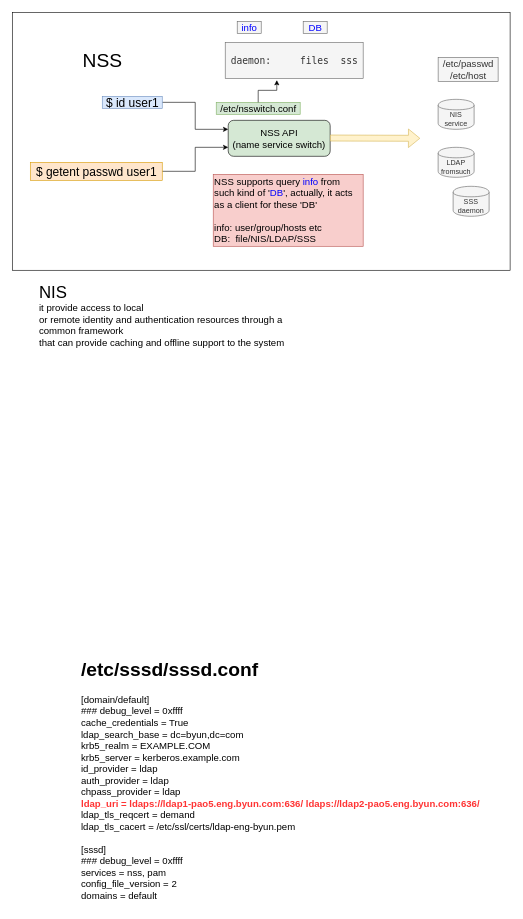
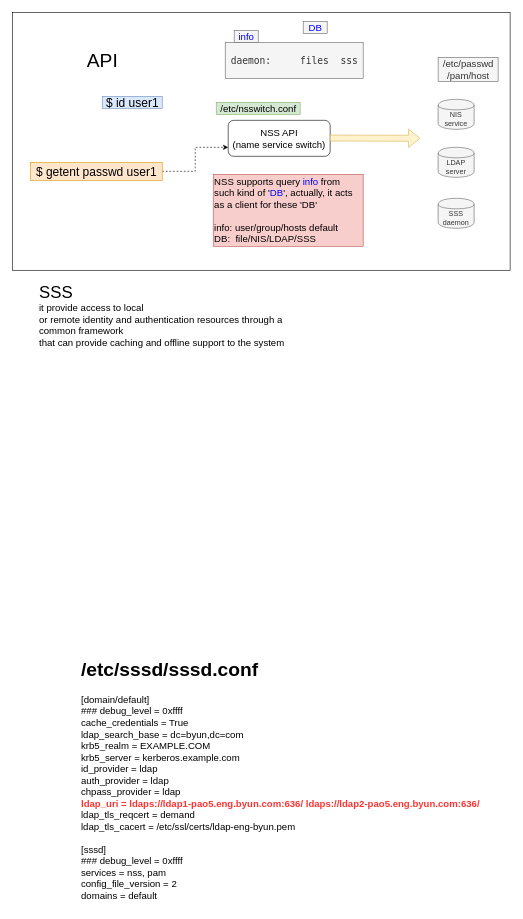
(249, 27) -> (246, 36)
(103, 60) -> (103, 60)
(469, 69) -> (469, 69)
(258, 90) -> none
(194, 102) -> none
(279, 138) -> (279, 138)
(195, 161) -> (195, 161)
(456, 167) -> (456, 167)
(471, 201) -> (456, 213)
(294, 210) -> (294, 210)
(172, 317) -> (172, 317)
